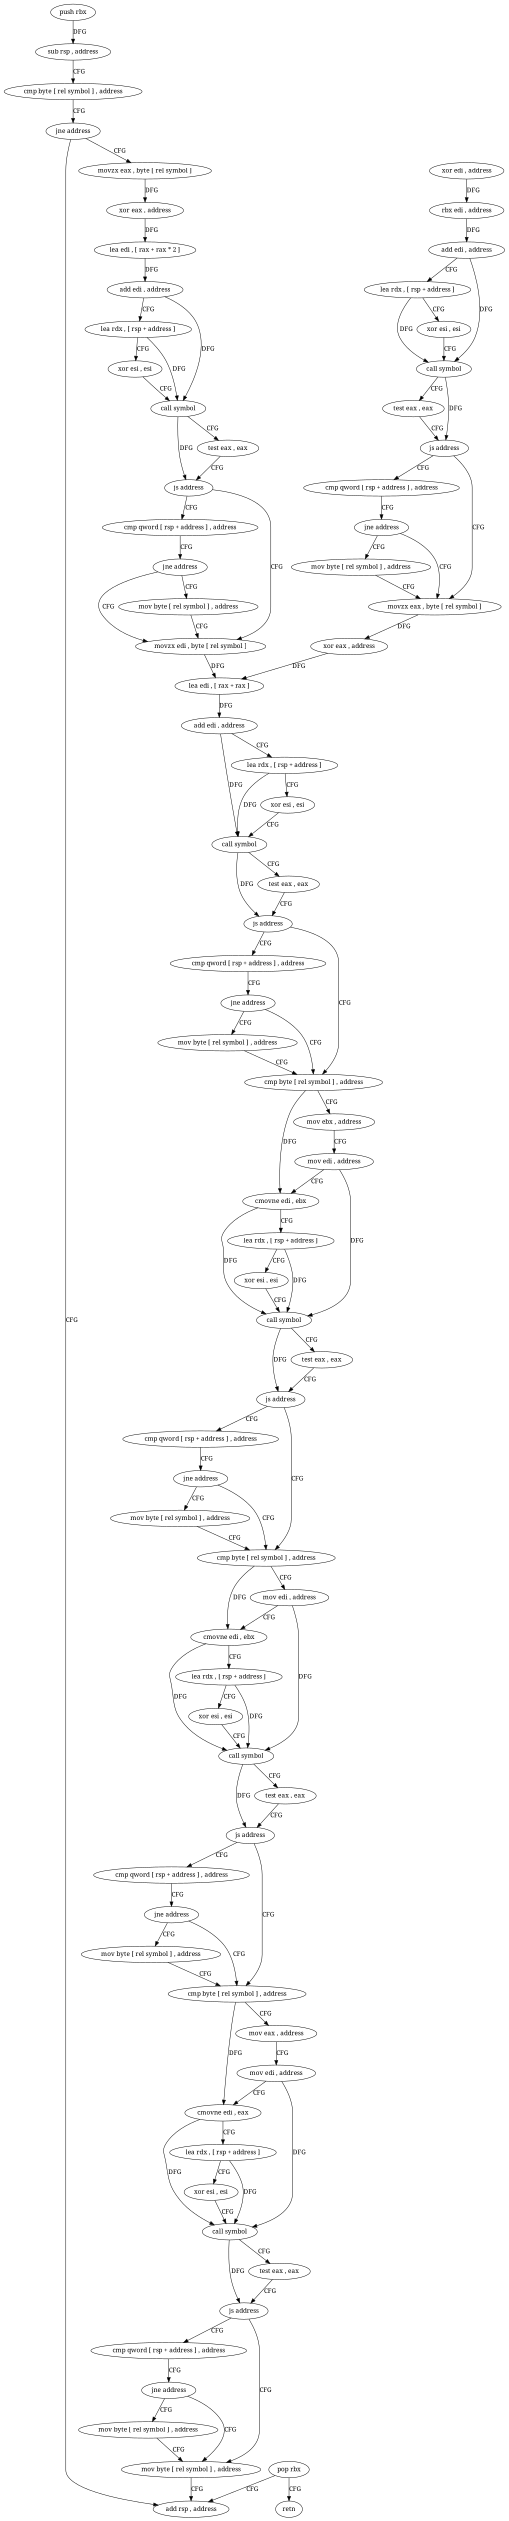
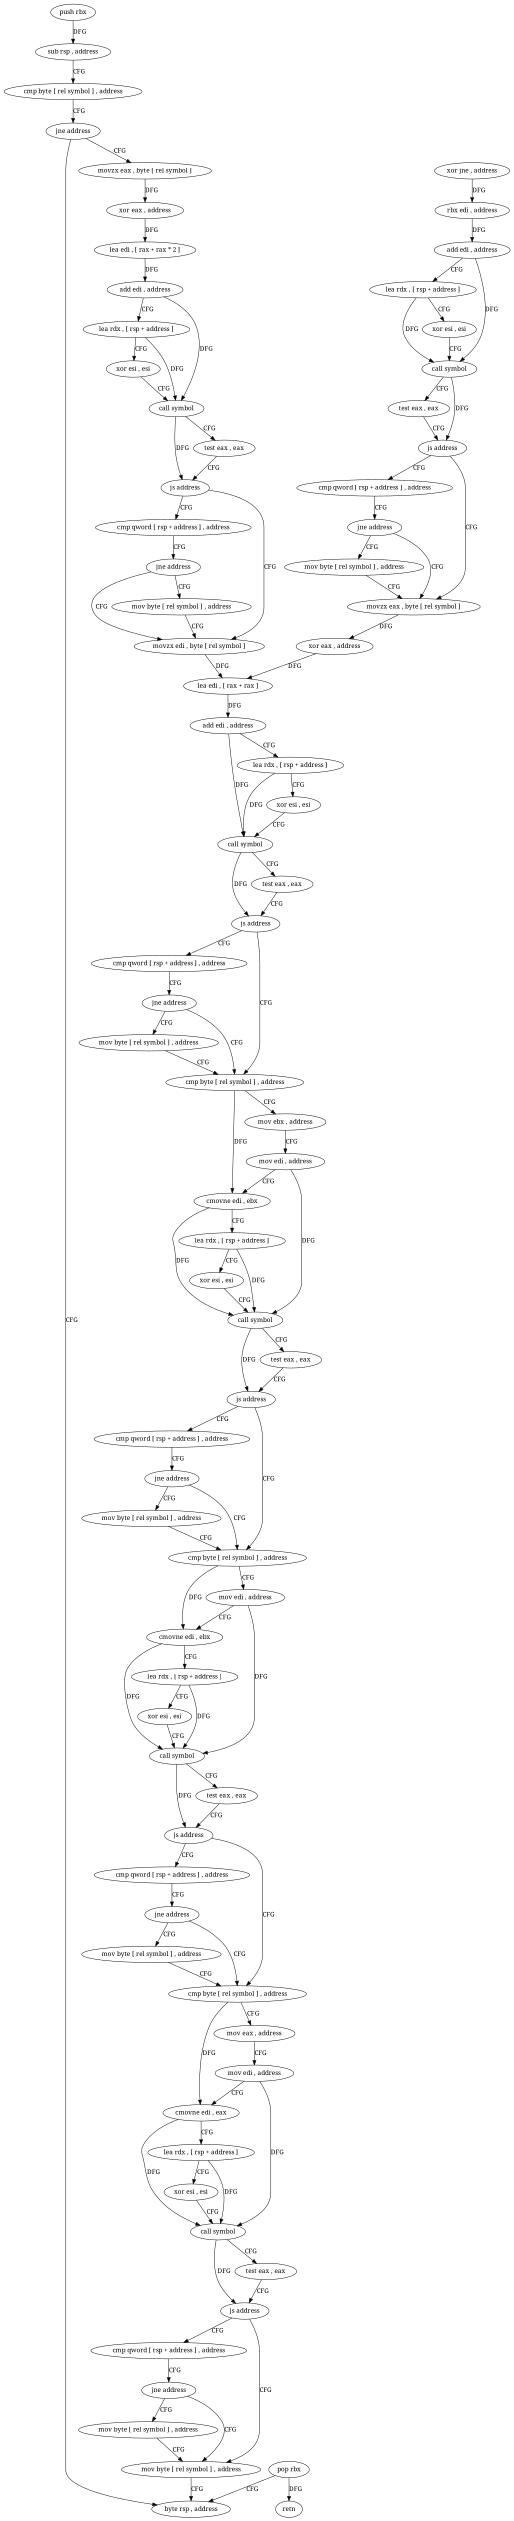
(467, 171) -> (472, 171)
(295, 2489) -> (296, 2489)
(191, 2509) -> (191, 2509)
